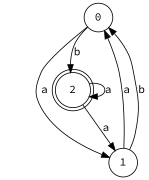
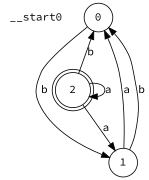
none -> (36, 18)
(75, 44) -> (85, 56)
(45, 90) -> (45, 90)
